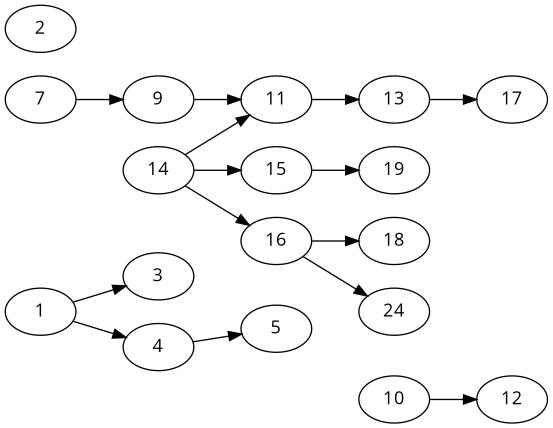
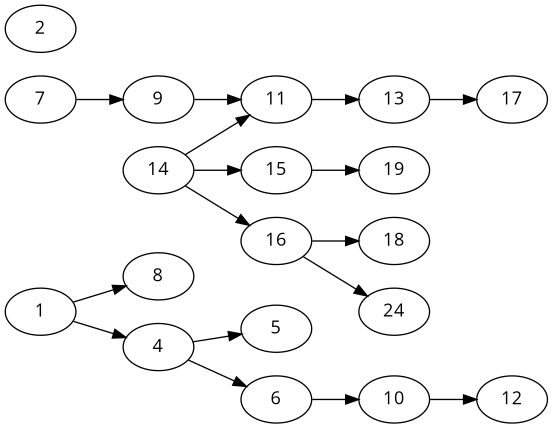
(158, 276) -> (158, 276)
none -> (276, 399)
